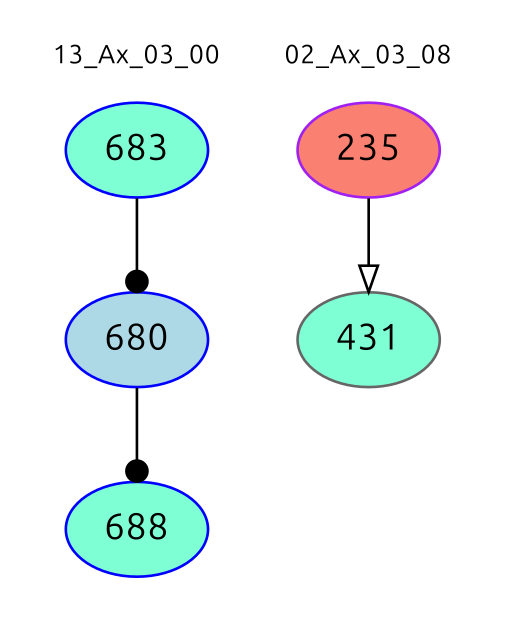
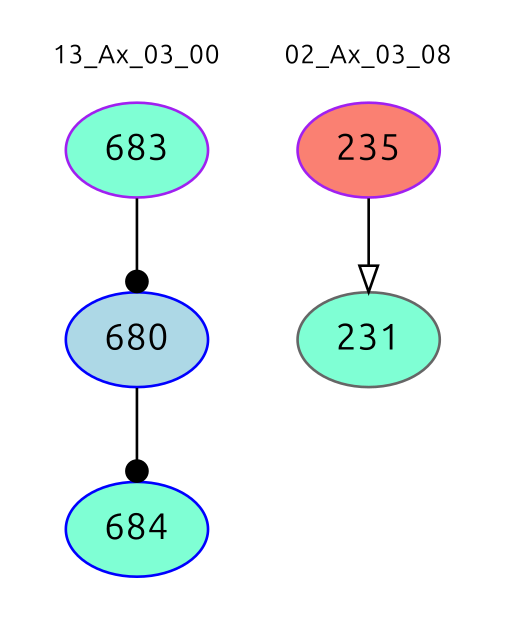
(137, 150) -> (137, 150)
(369, 340) -> (369, 340)
(137, 529) -> (137, 529)
